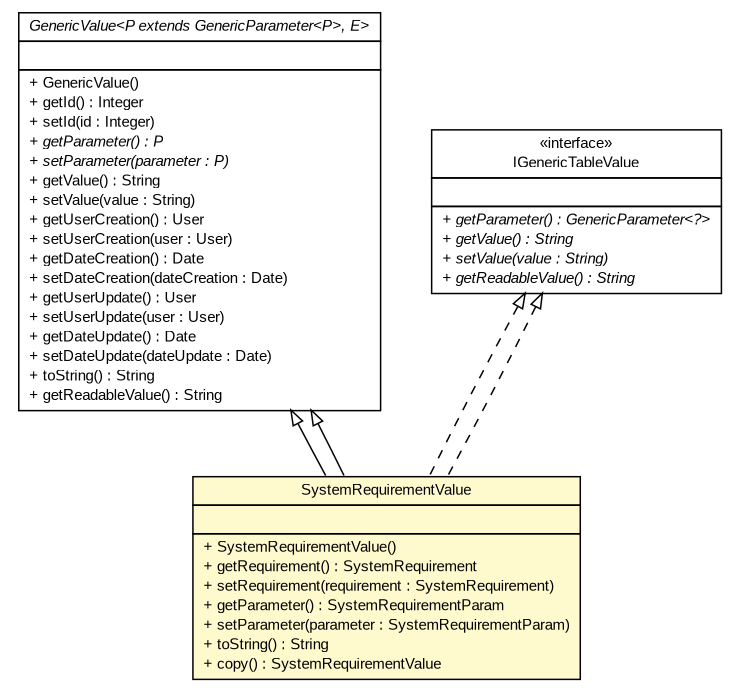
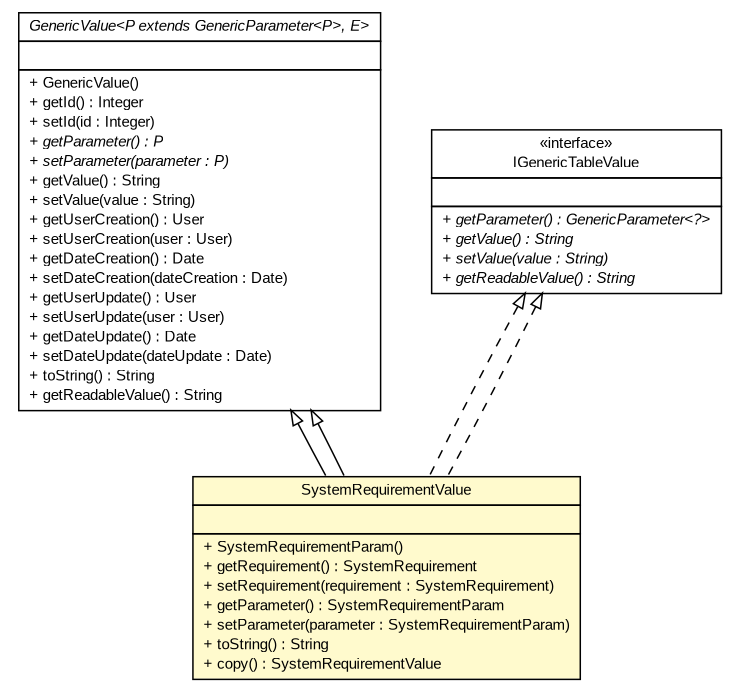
(300, 547) -> (303, 547)
